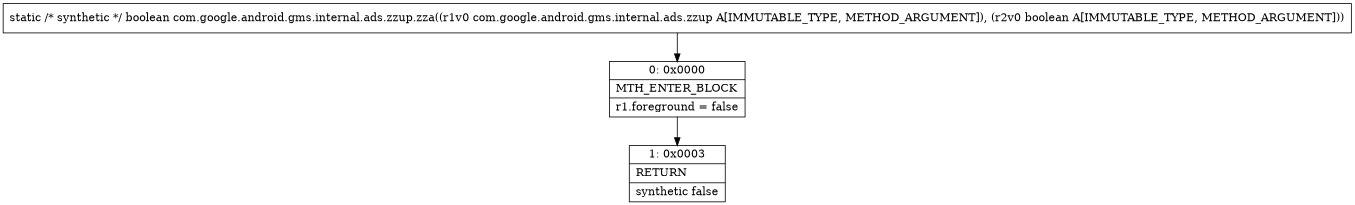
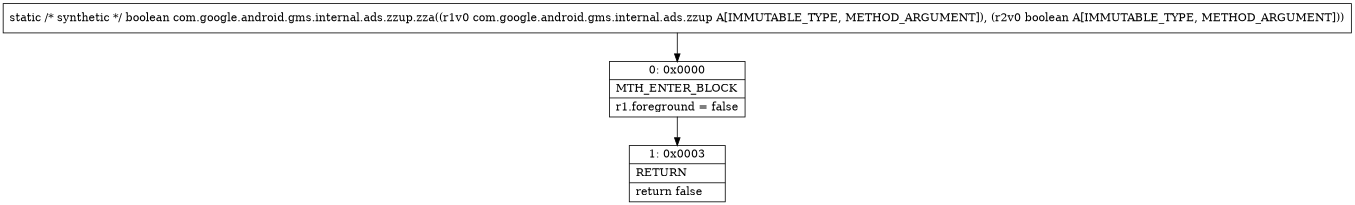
(677, 192) -> (669, 192)
